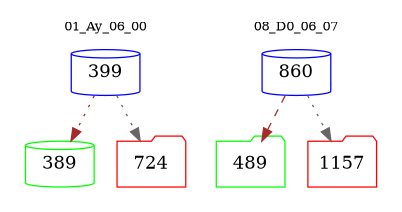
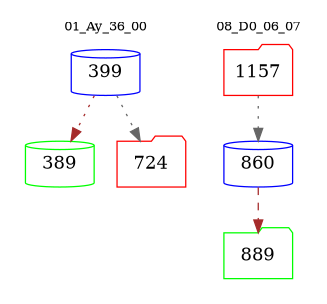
(106, 27) -> (106, 27)
(316, 113) -> (258, 112)
(251, 164) -> (258, 256)
